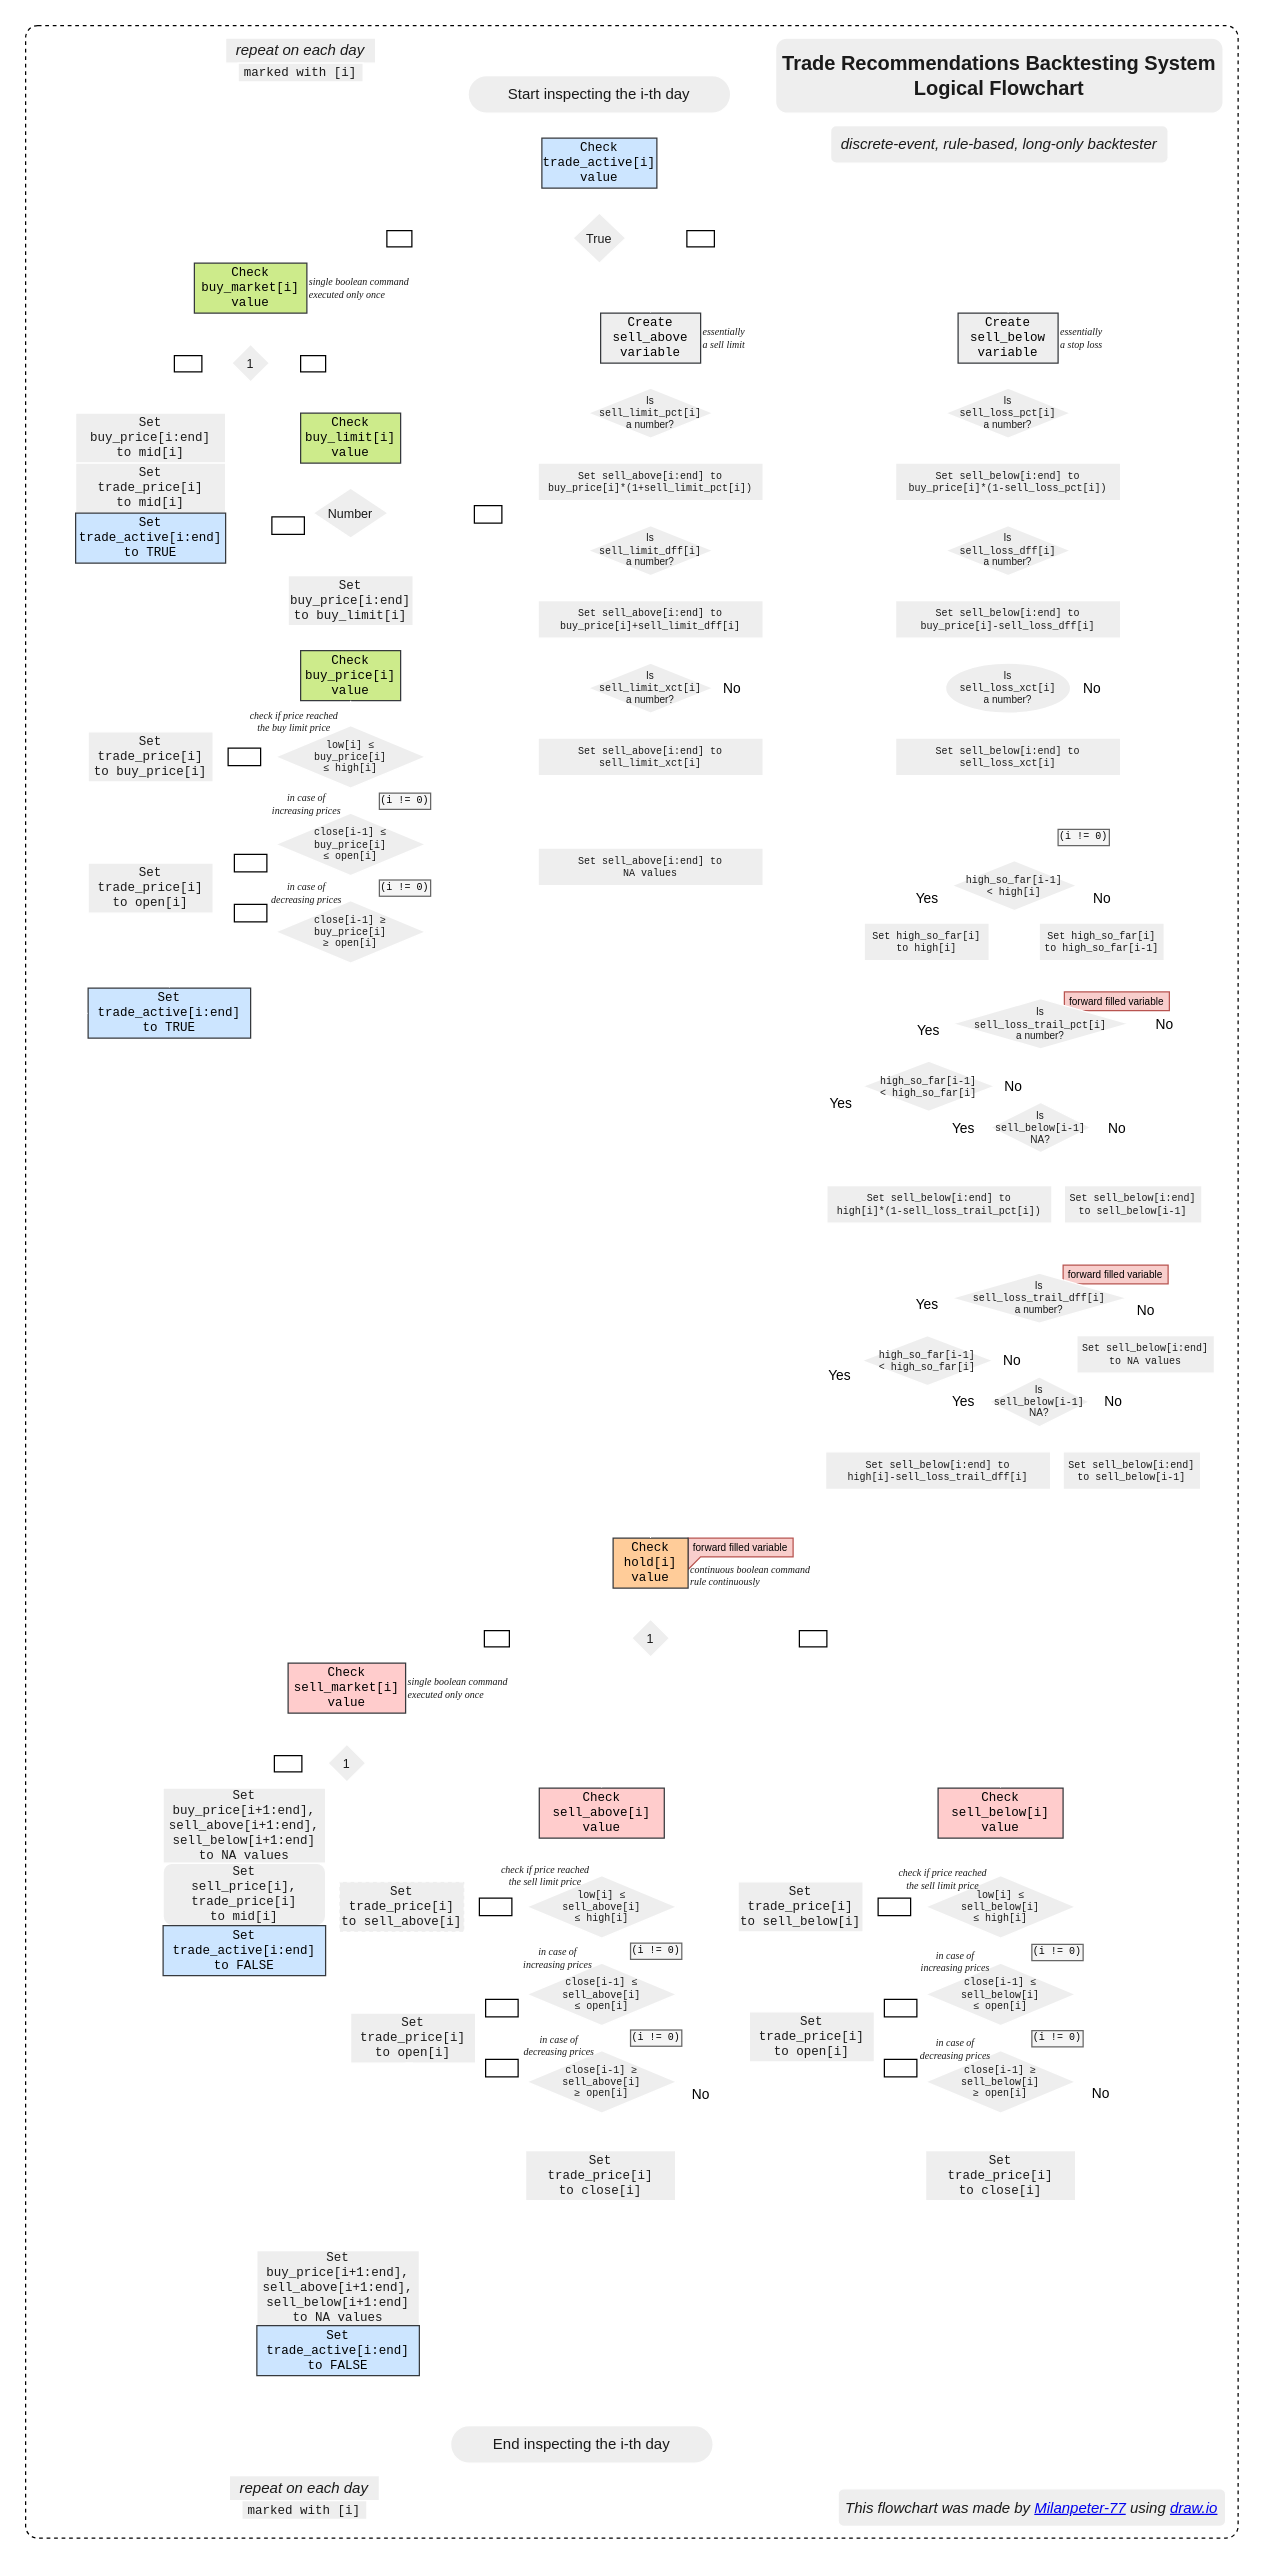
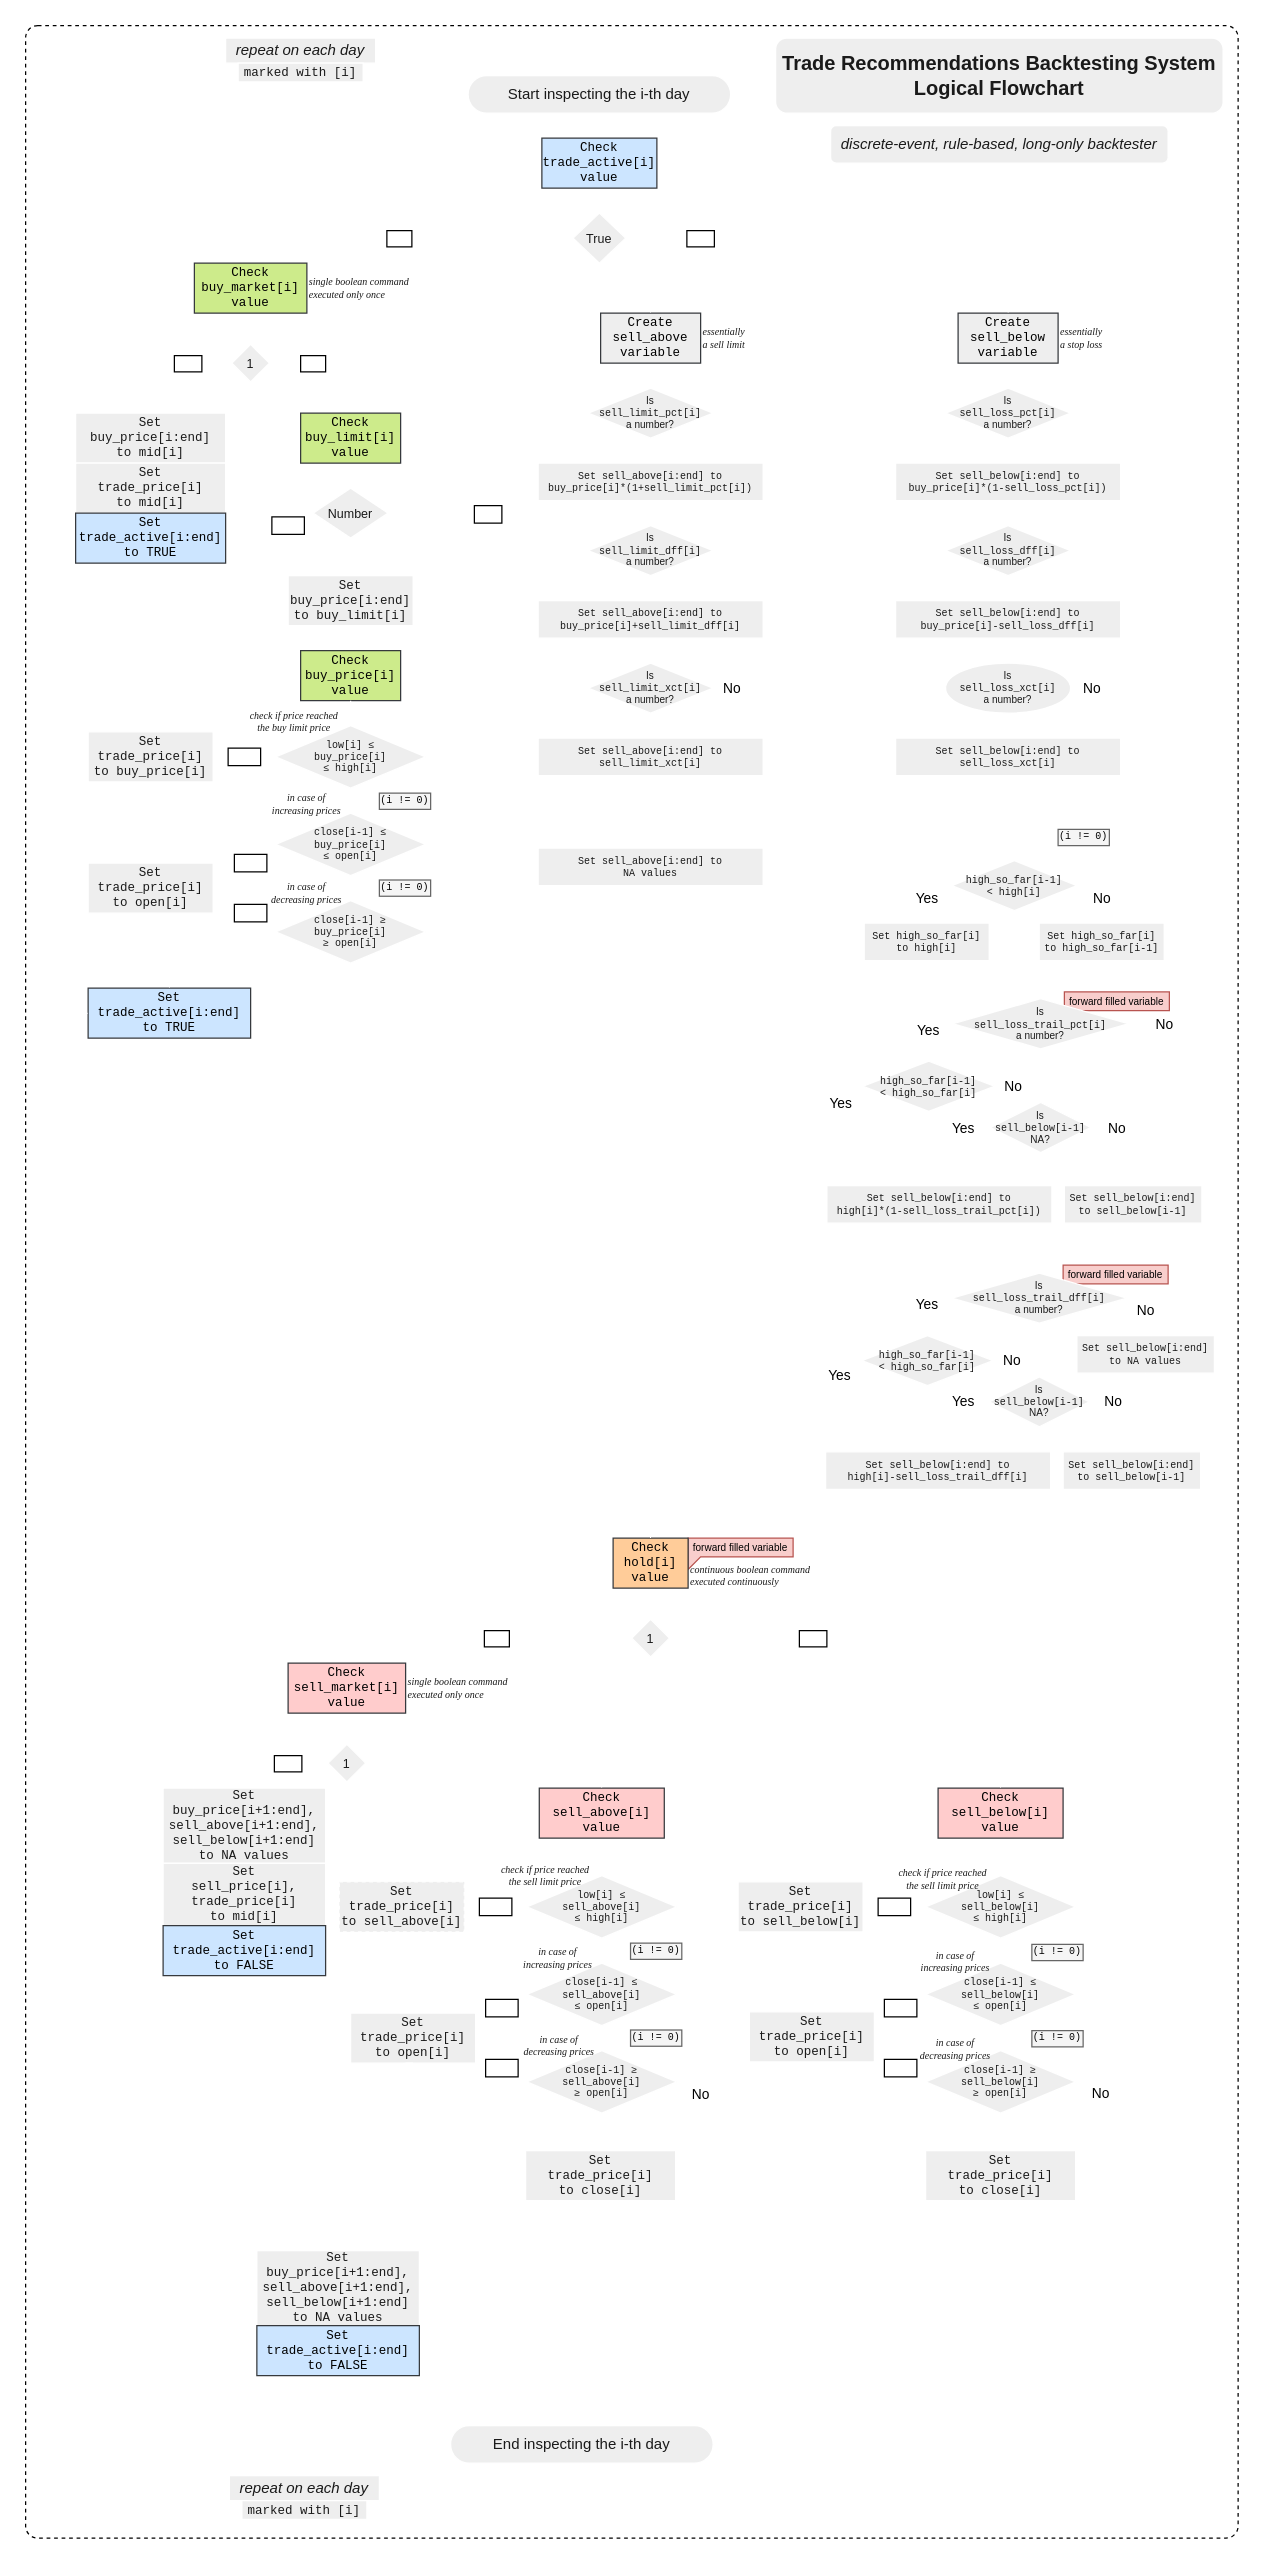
(752, 1576) -> (752, 1576)
(244, 1894) -> (244, 1894)
(1032, 2508) -> none
